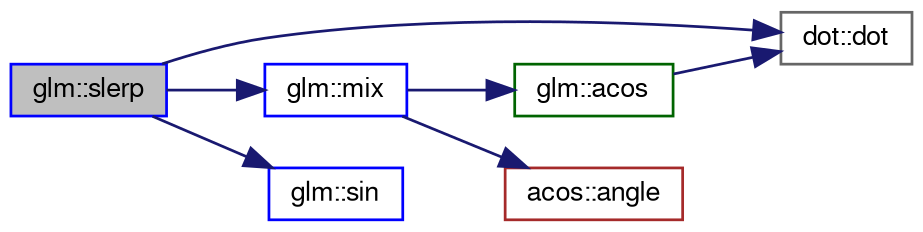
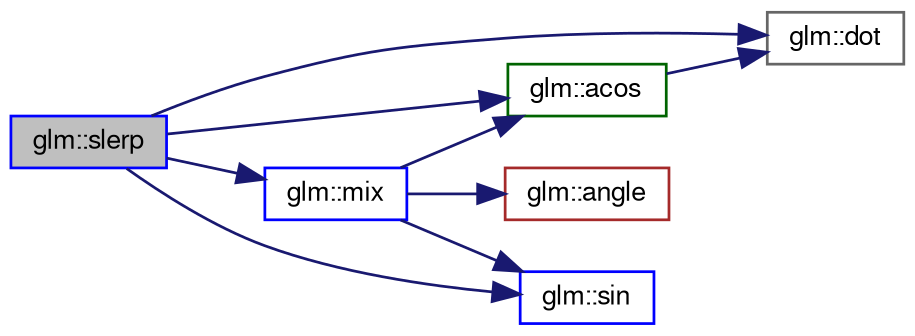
(846, 38) -> (836, 38)
none -> (324, 118)
(594, 194) -> (587, 194)
none -> (449, 240)
